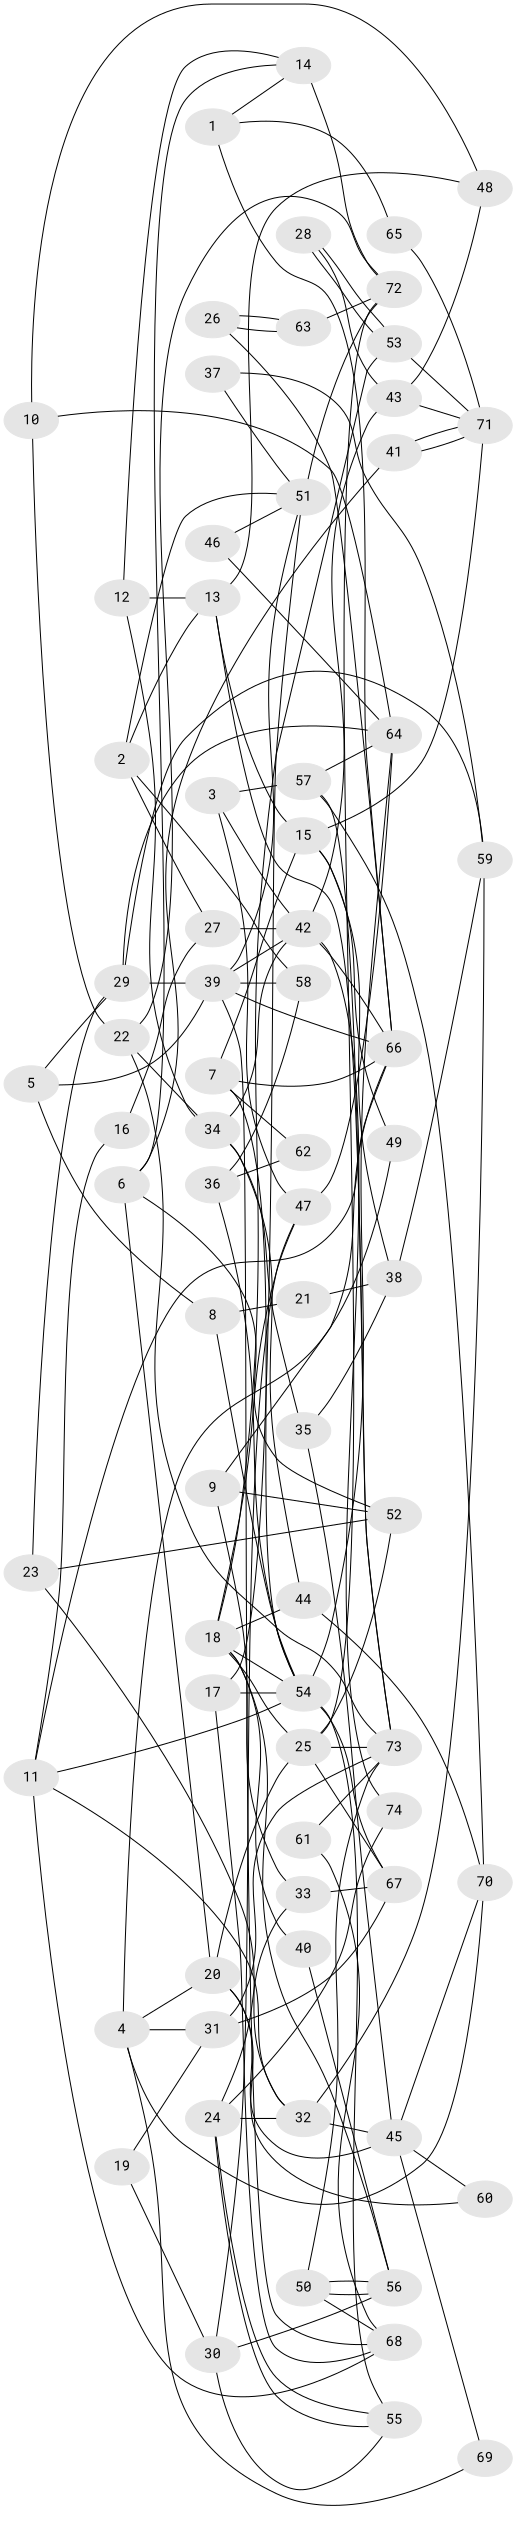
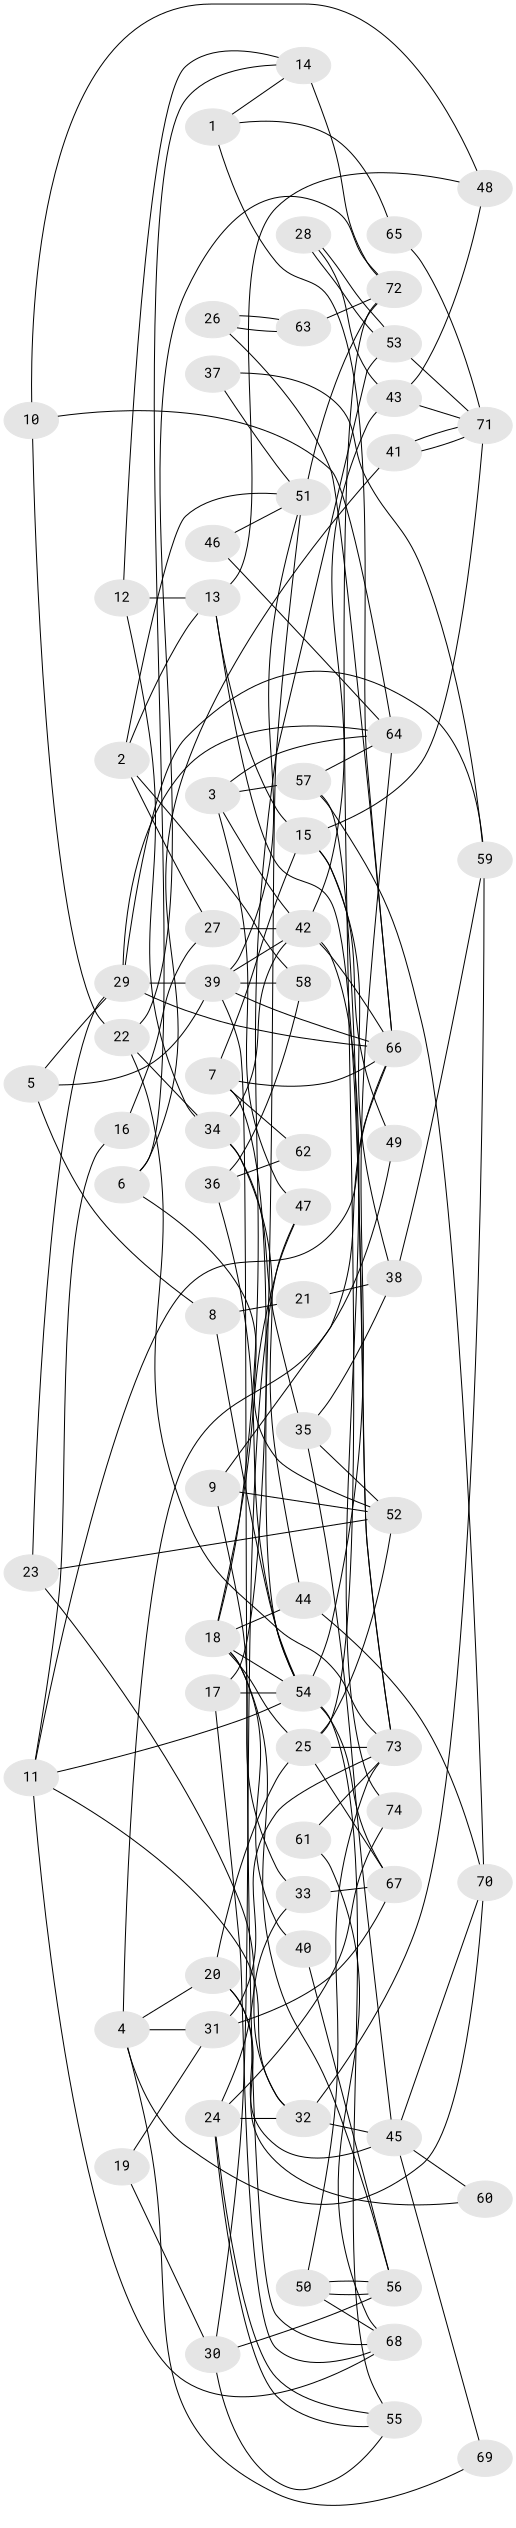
(372, 977) -> (295, 748)
none -> (265, 1031)
none -> (342, 1466)
(167, 1580) -> none
